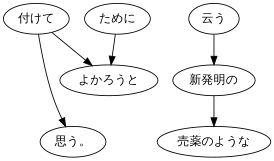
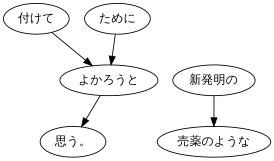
(214, 19) -> none
(47, 77) -> (93, 107)
